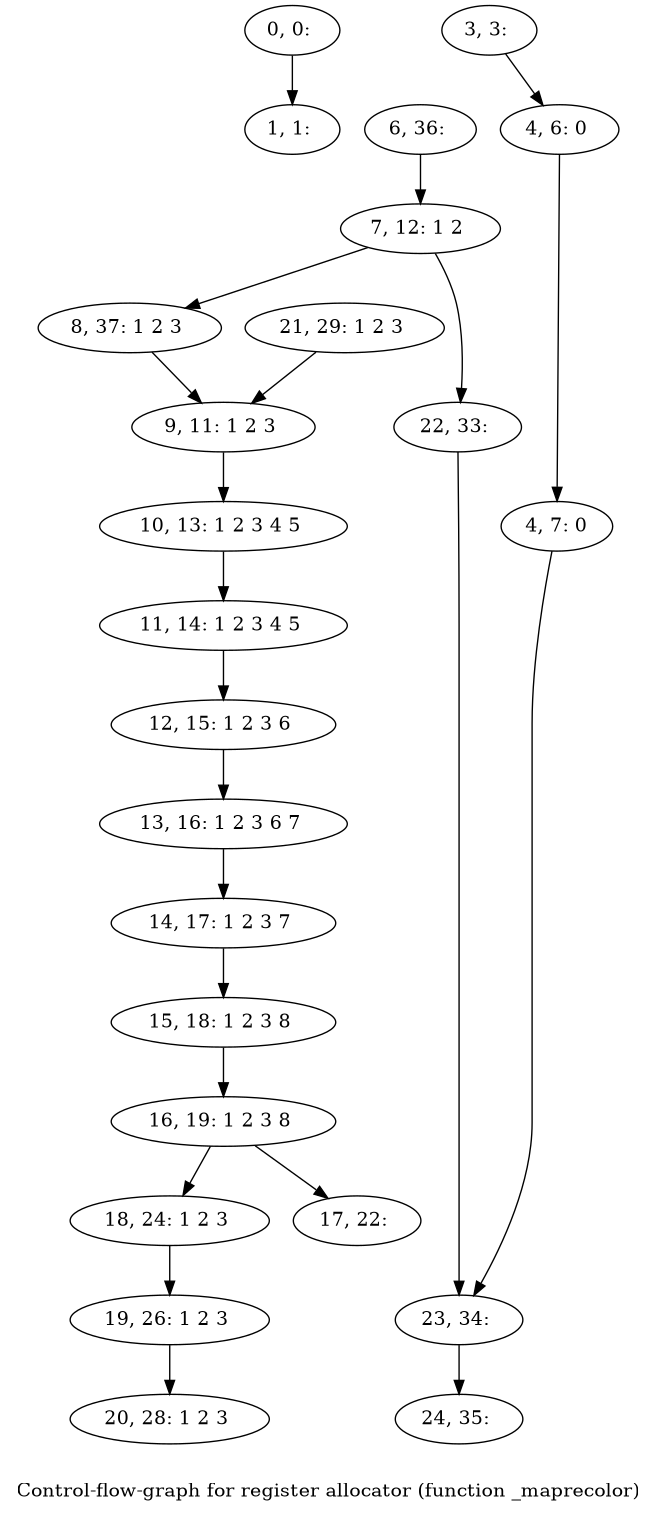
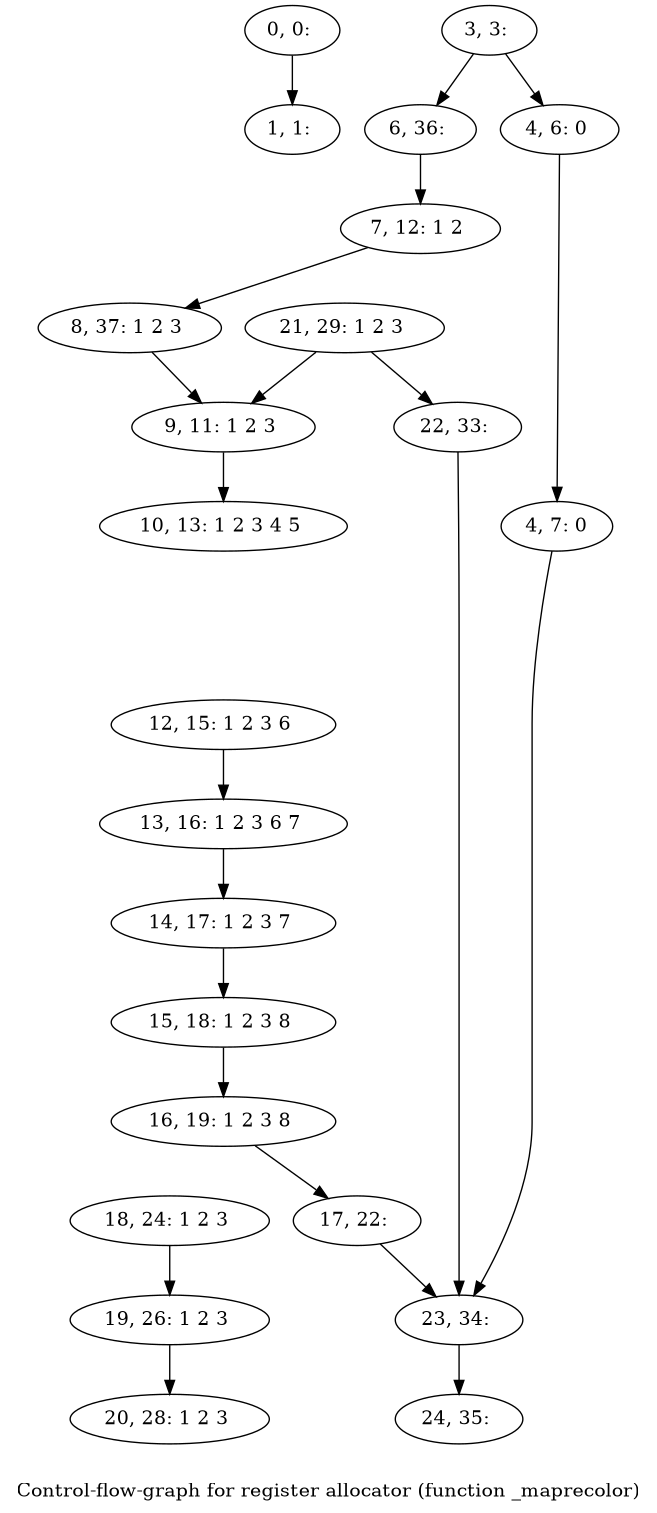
none -> (459, 74)
(459, 319) -> (397, 373)
(223, 626) -> none
(200, 1165) -> none
none -> (403, 1265)
